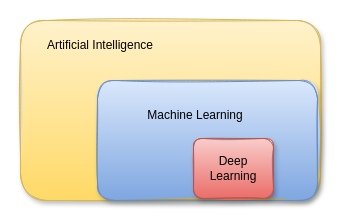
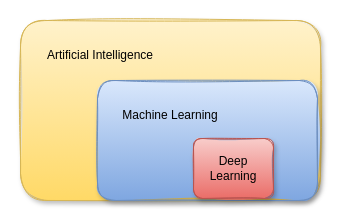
(101, 46) -> (101, 56)
(196, 116) -> (171, 116)
